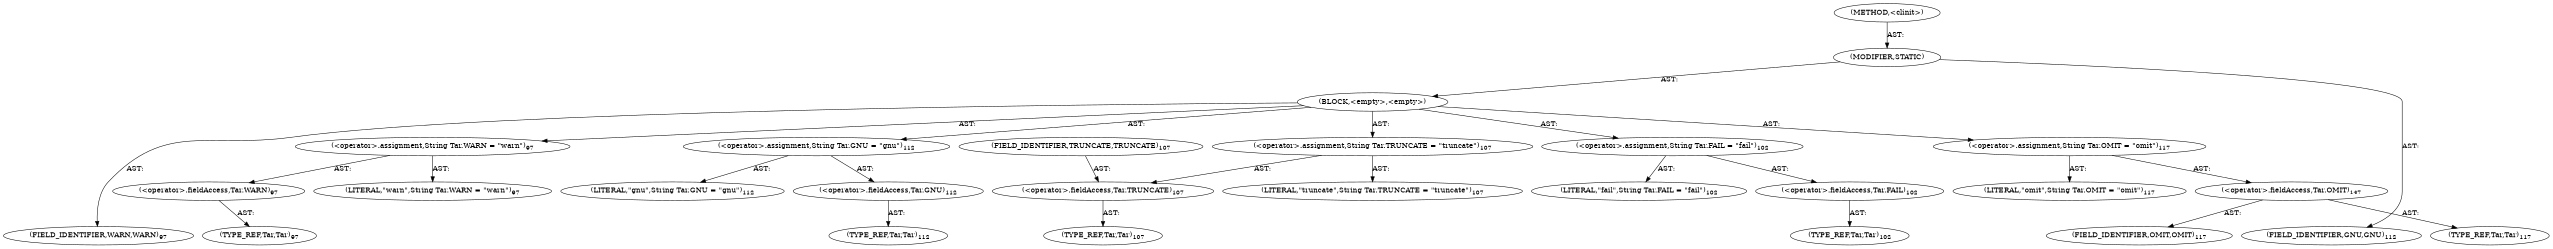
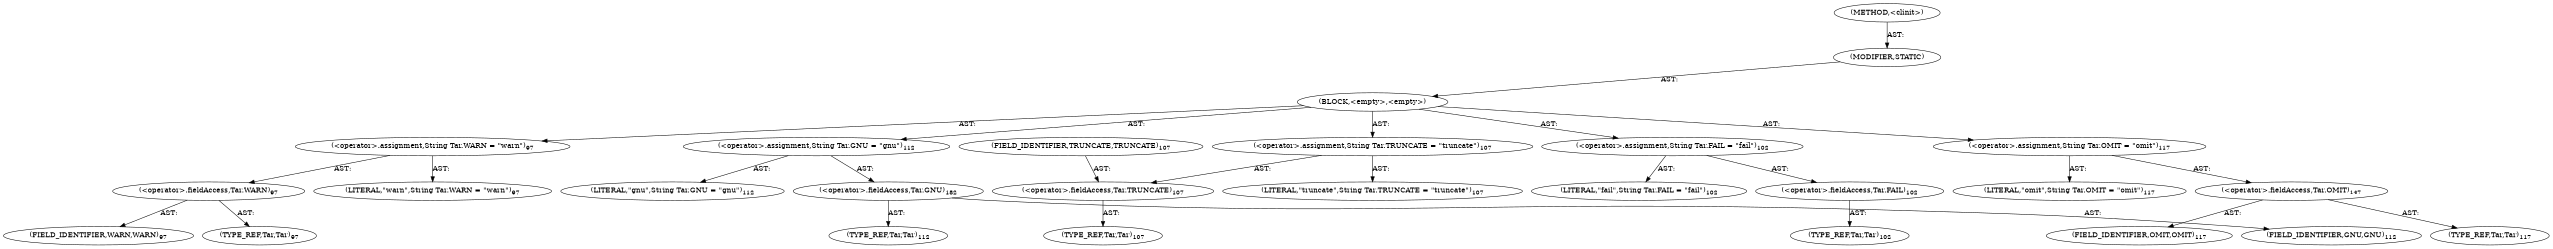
(2241, 75) -> (1608, 206)
(676, 114) -> (156, 212)
(951, 190) -> (951, 190)
